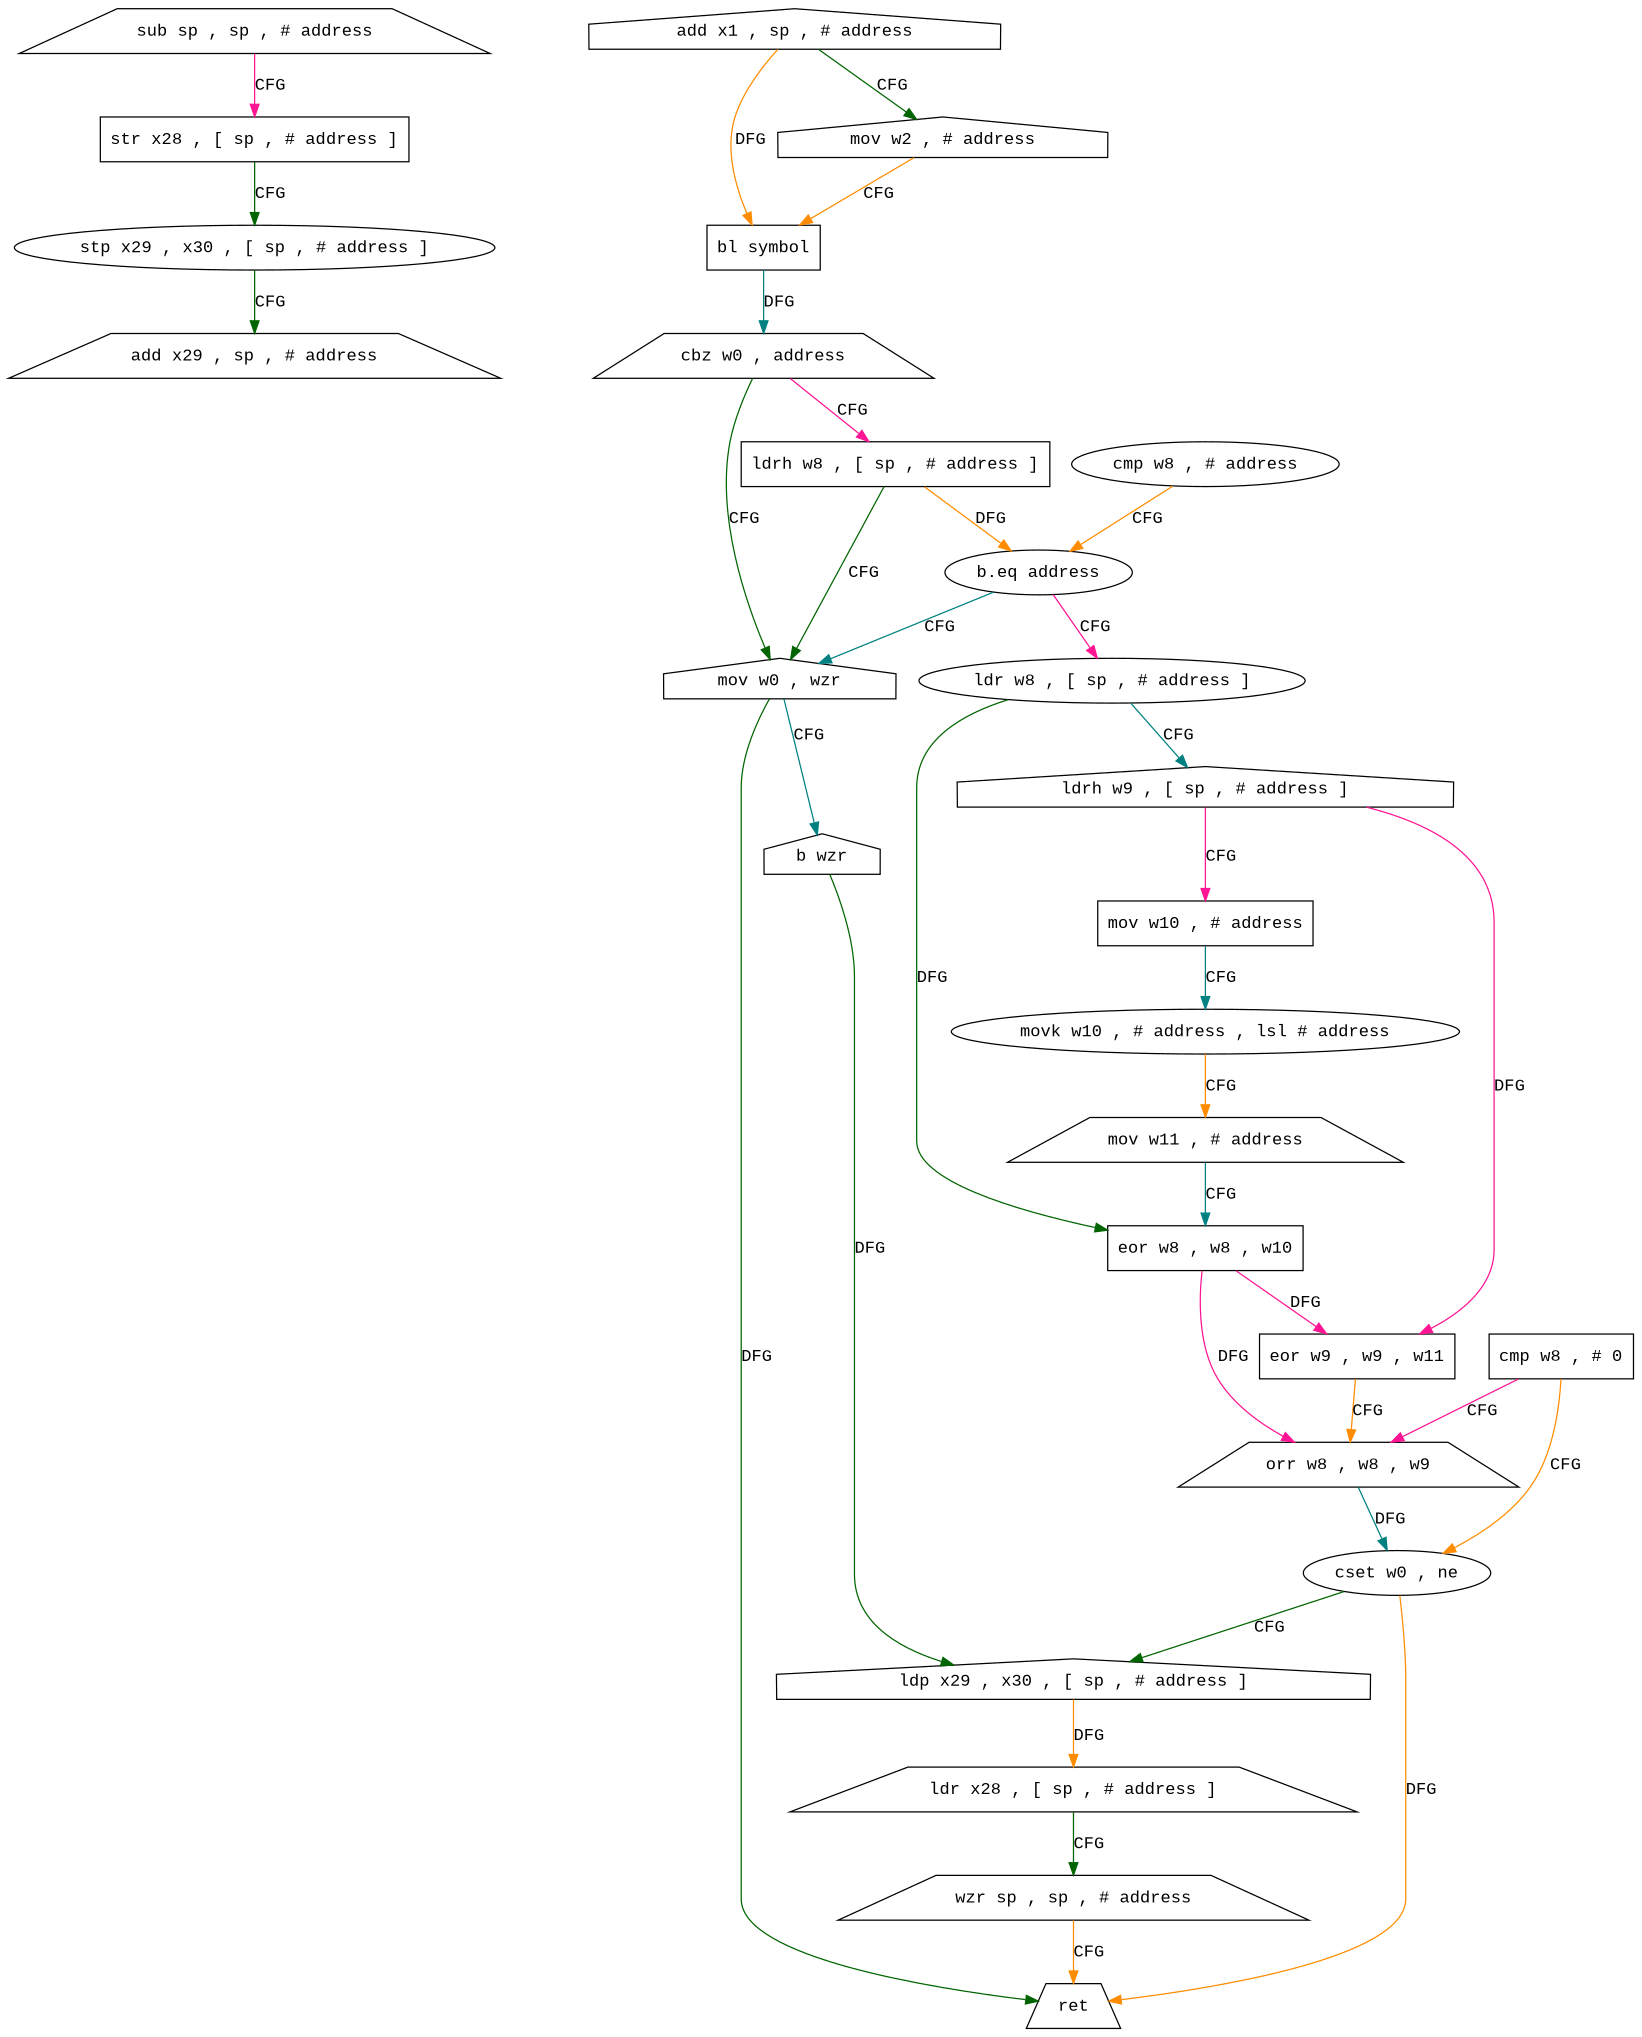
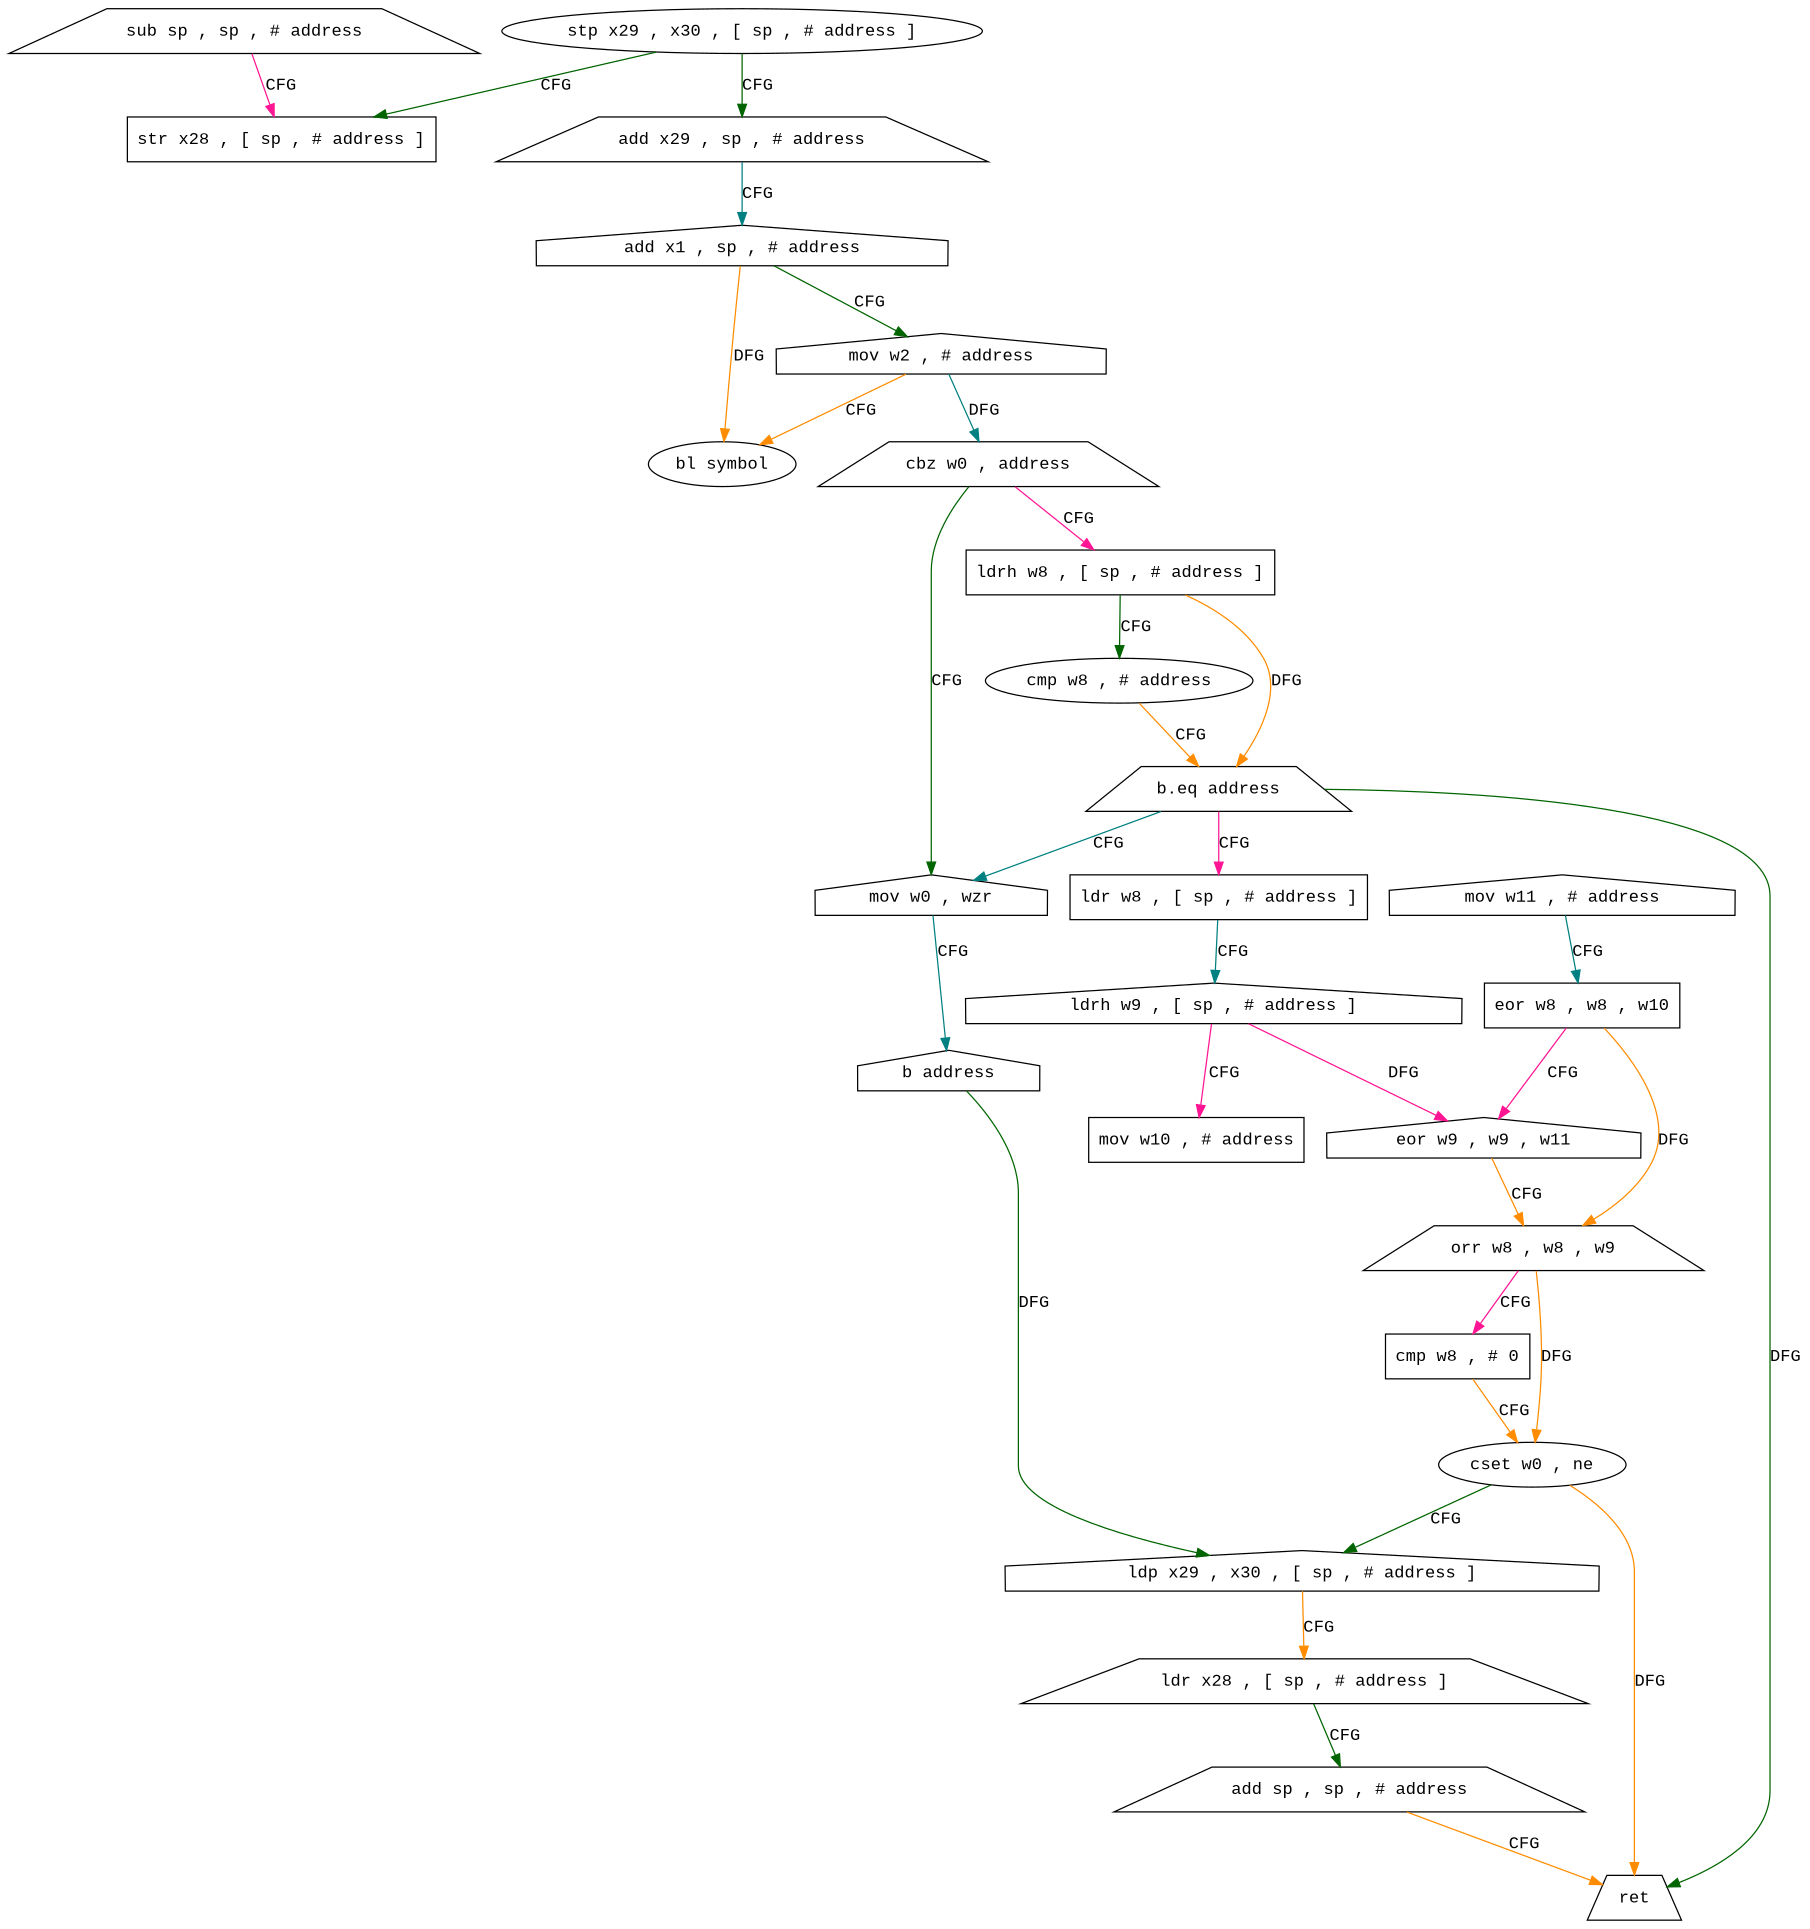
(255, 187) -> (521, 83)
none -> (742, 187)
(764, 248) -> (722, 464)
(764, 296) -> (961, 402)
(840, 567) -> (1120, 620)
(1039, 572) -> (1219, 789)
(1112, 681) -> (1219, 897)
(822, 856) -> (949, 1073)
(917, 1000) -> none
(1205, 1032) -> none
(1205, 1140) -> (1562, 897)
(1306, 1302) -> (1563, 1073)
(1357, 1356) -> (1484, 1140)
(1213, 1369) -> (1658, 1129)
(1460, 1408) -> (1499, 1297)
(741, 1453) -> (1770, 1173)
(1370, 1513) -> (1541, 1350)
(1089, 1735) -> (1319, 1627)
(1073, 1898) -> (1349, 1790)
